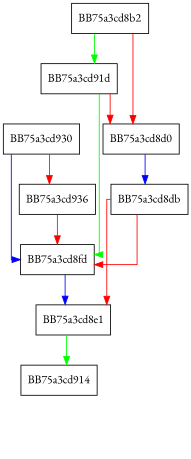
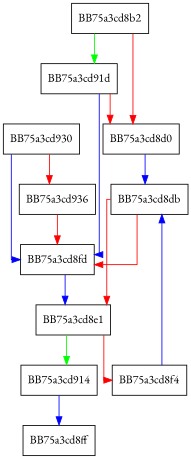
(99, 175) -> (99, 175)
none -> (149, 380)
none -> (59, 441)
